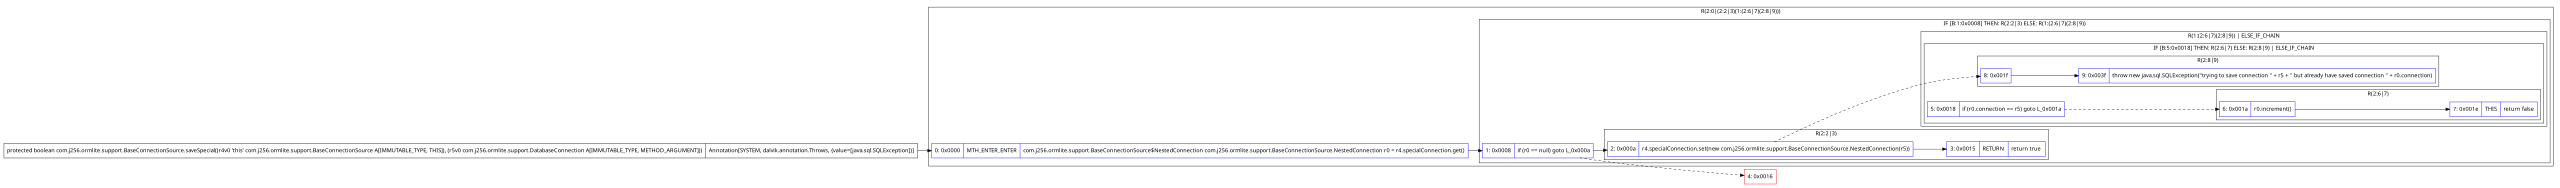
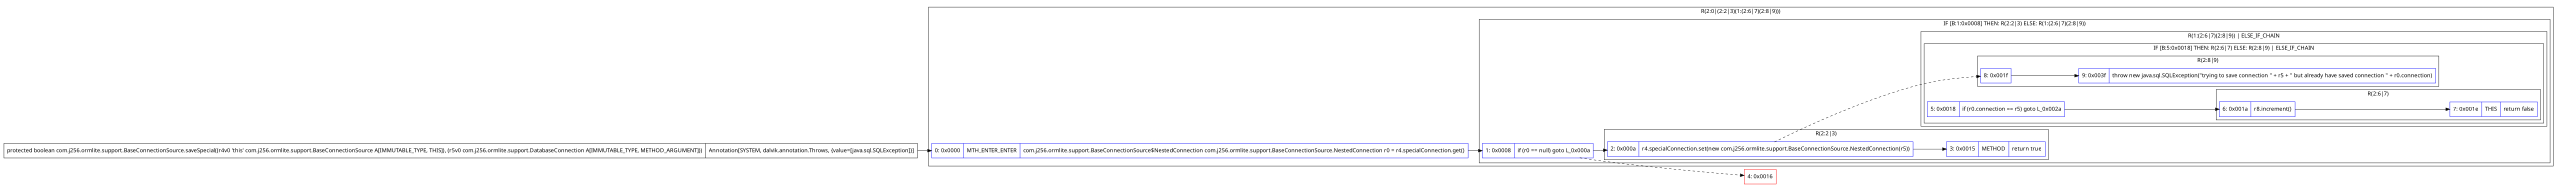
(2012, 109) -> (2012, 109)
(2140, 109) -> (2140, 109)
(2273, 109) -> (2273, 109)
(1993, 149) -> (1994, 149)
